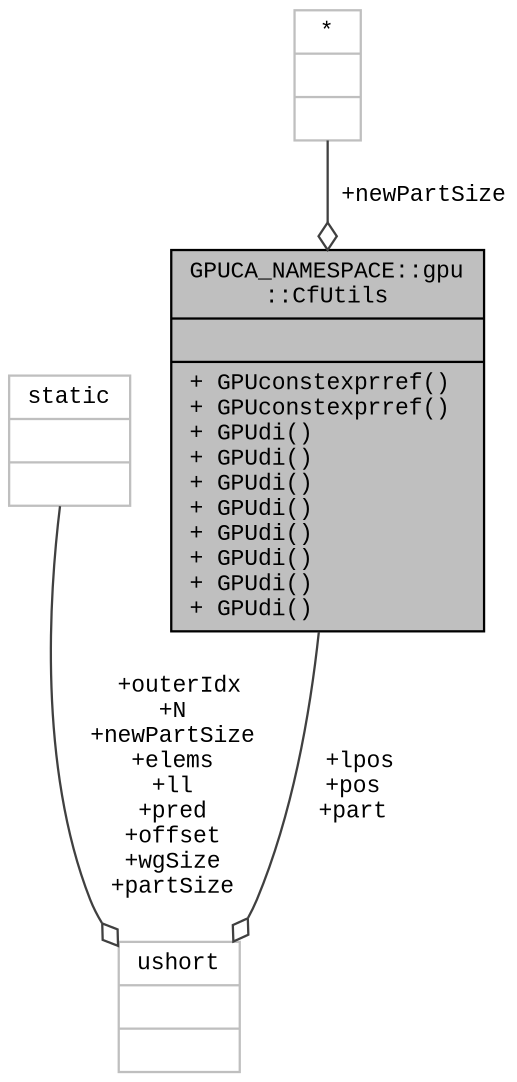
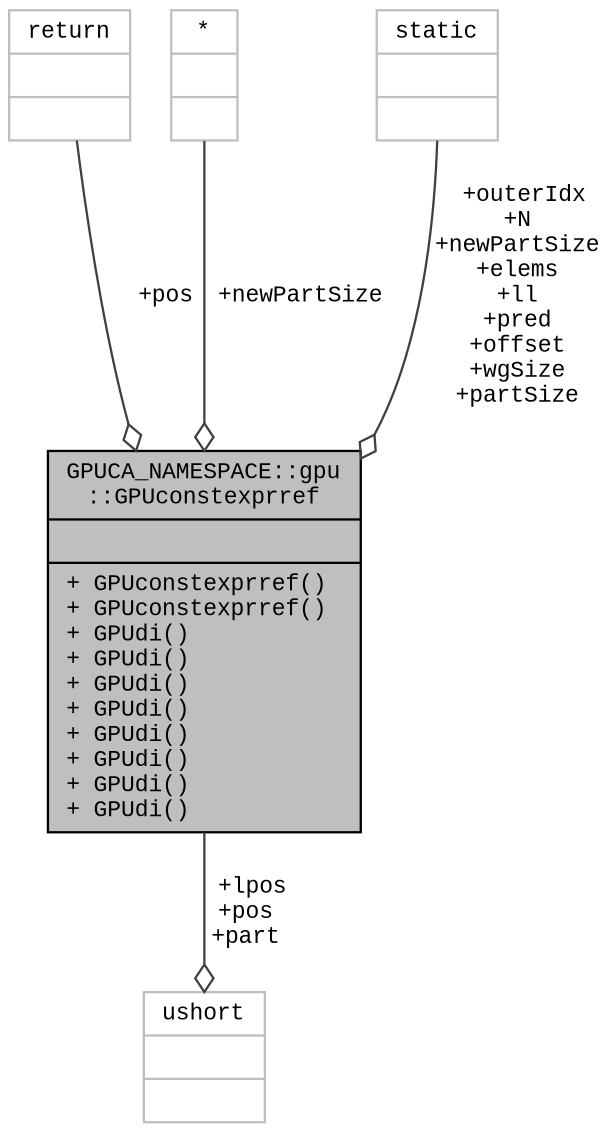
none -> (70, 75)
(328, 296) -> (204, 497)
(53, 718) -> (421, 291)
